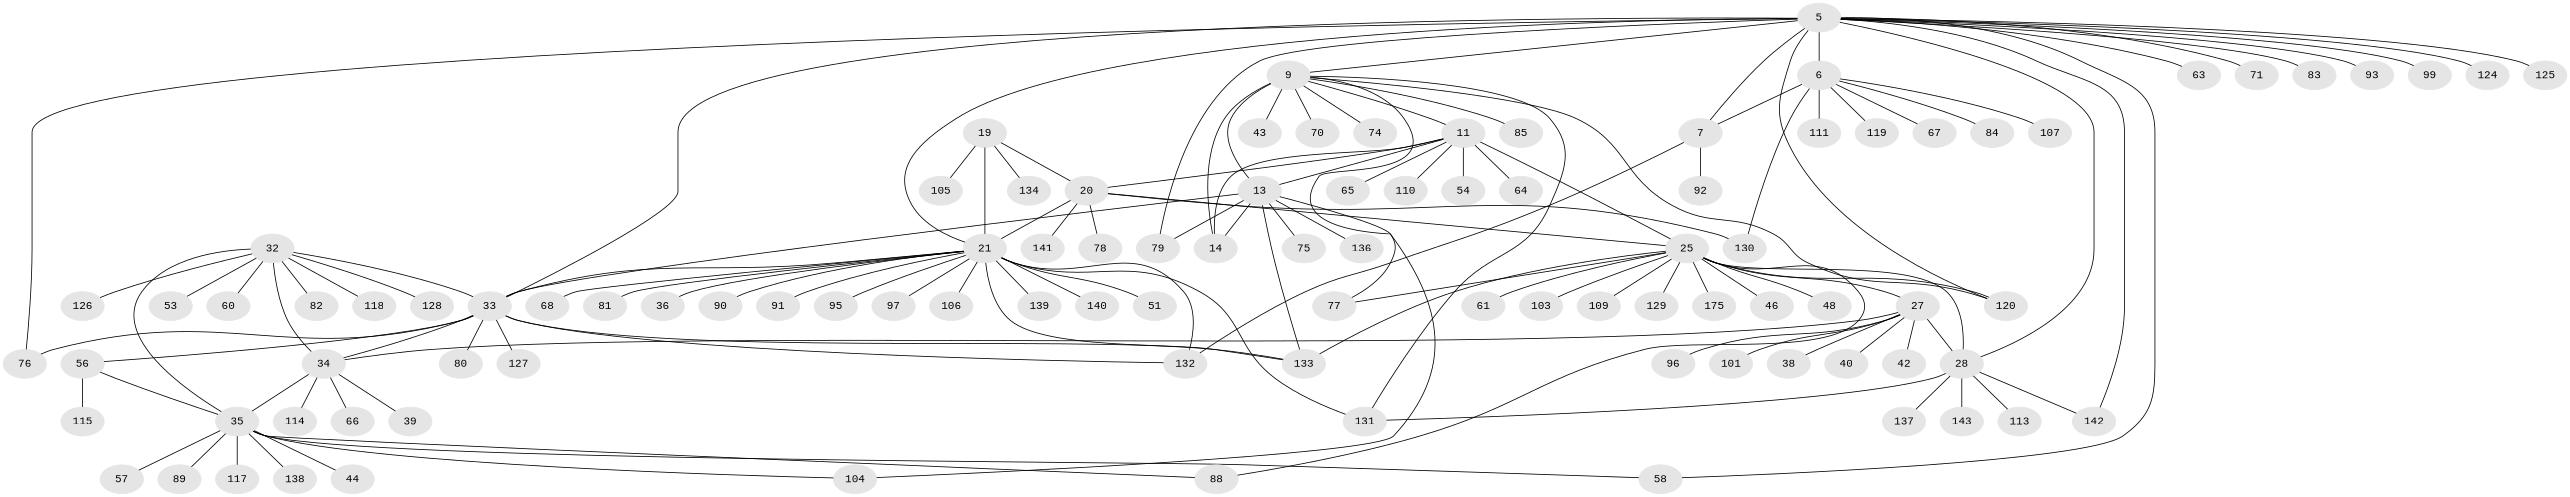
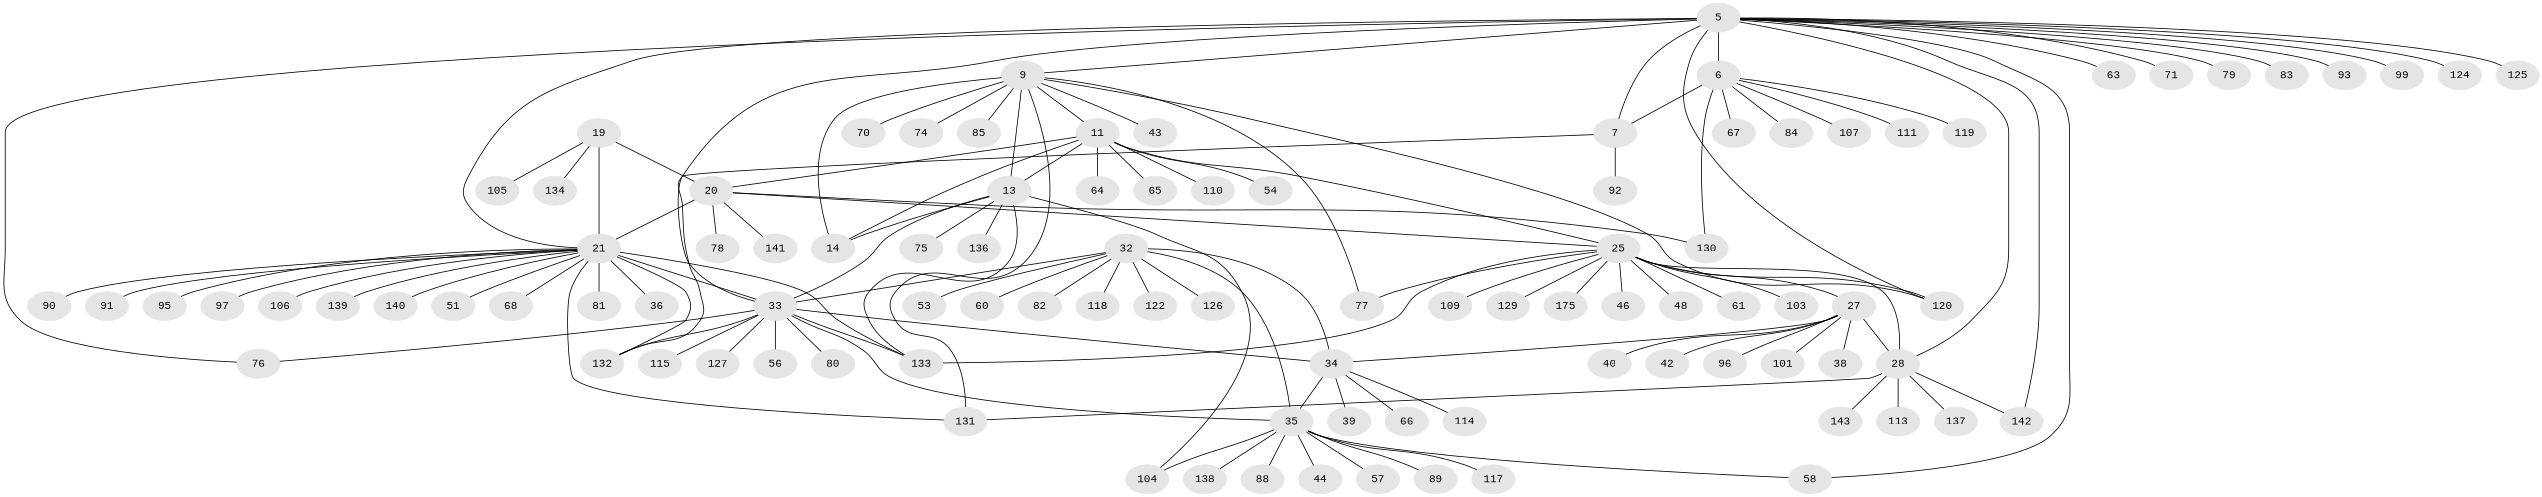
(1206, 221) -> none
(432, 306) -> (1155, 306)
(1639, 351) -> none
(83, 393) -> (718, 335)
(159, 394) -> (1020, 404)
